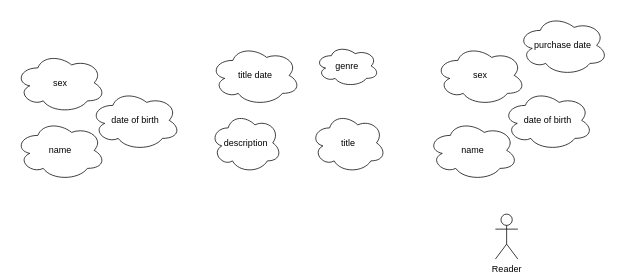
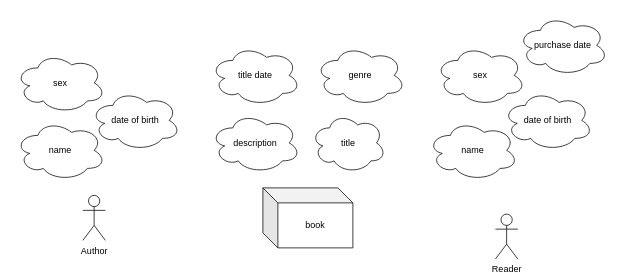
(347, 66) -> (360, 75)
(246, 143) -> (255, 143)
none -> (94, 218)
none -> (308, 218)
